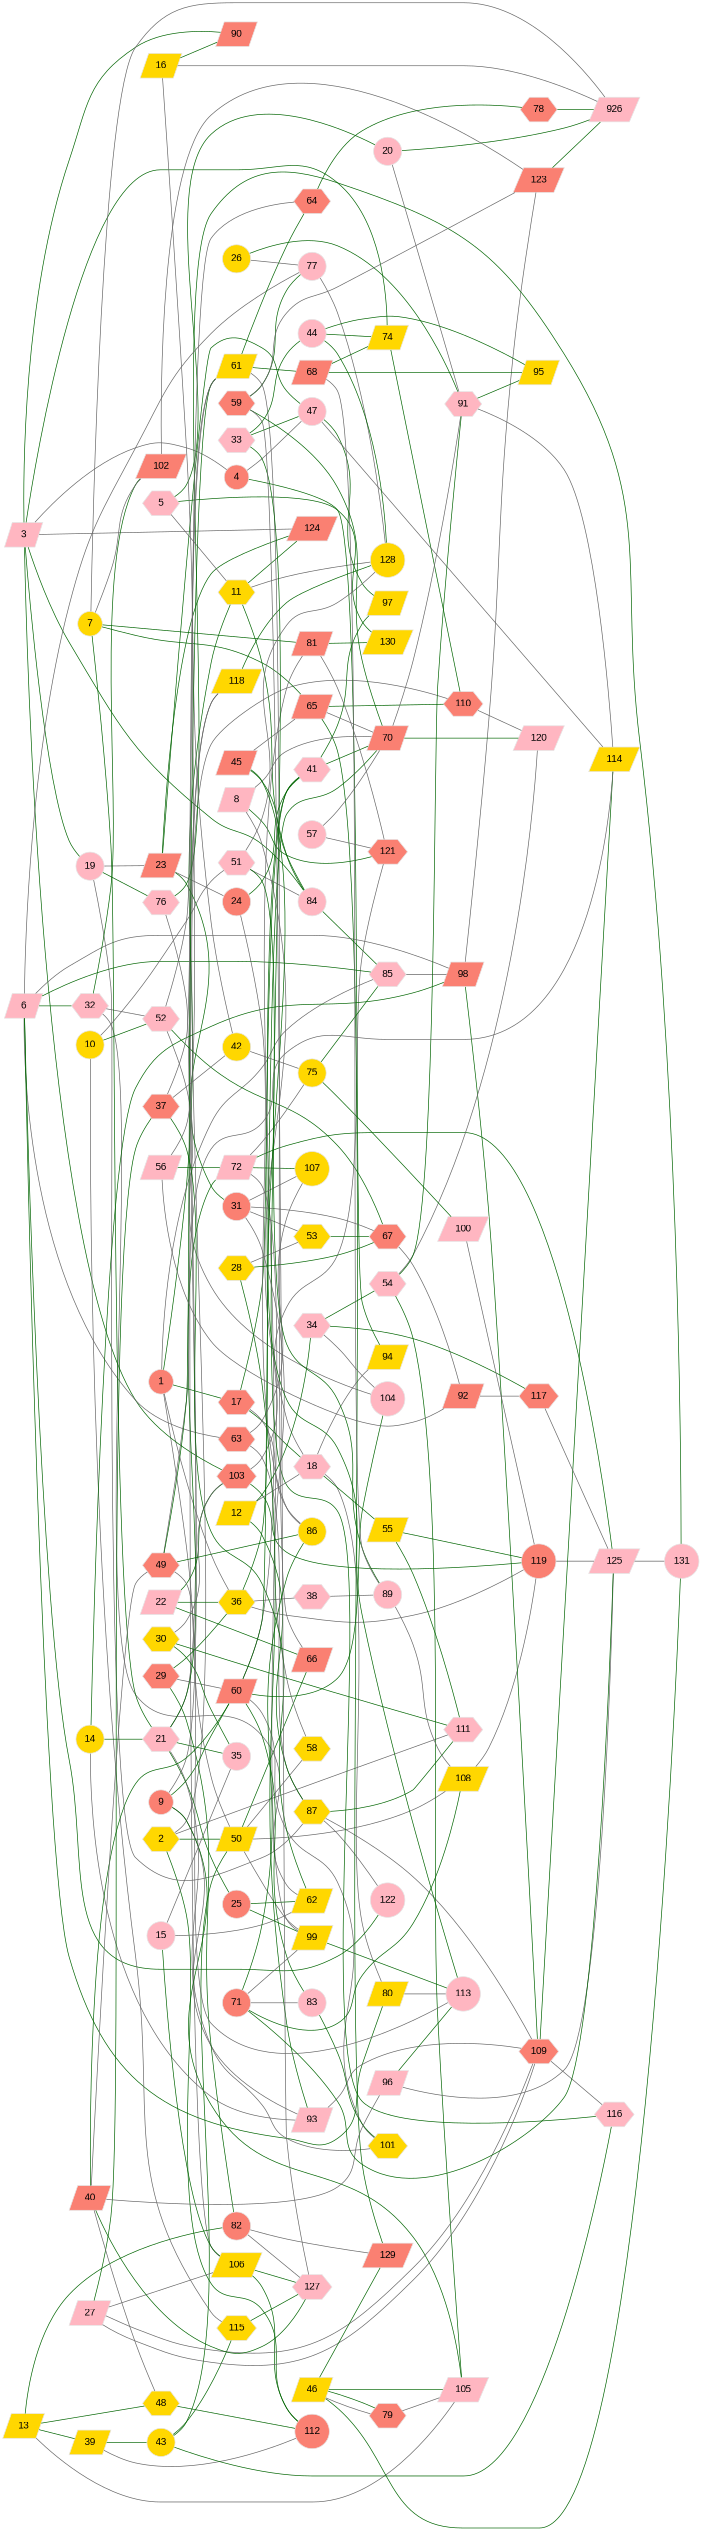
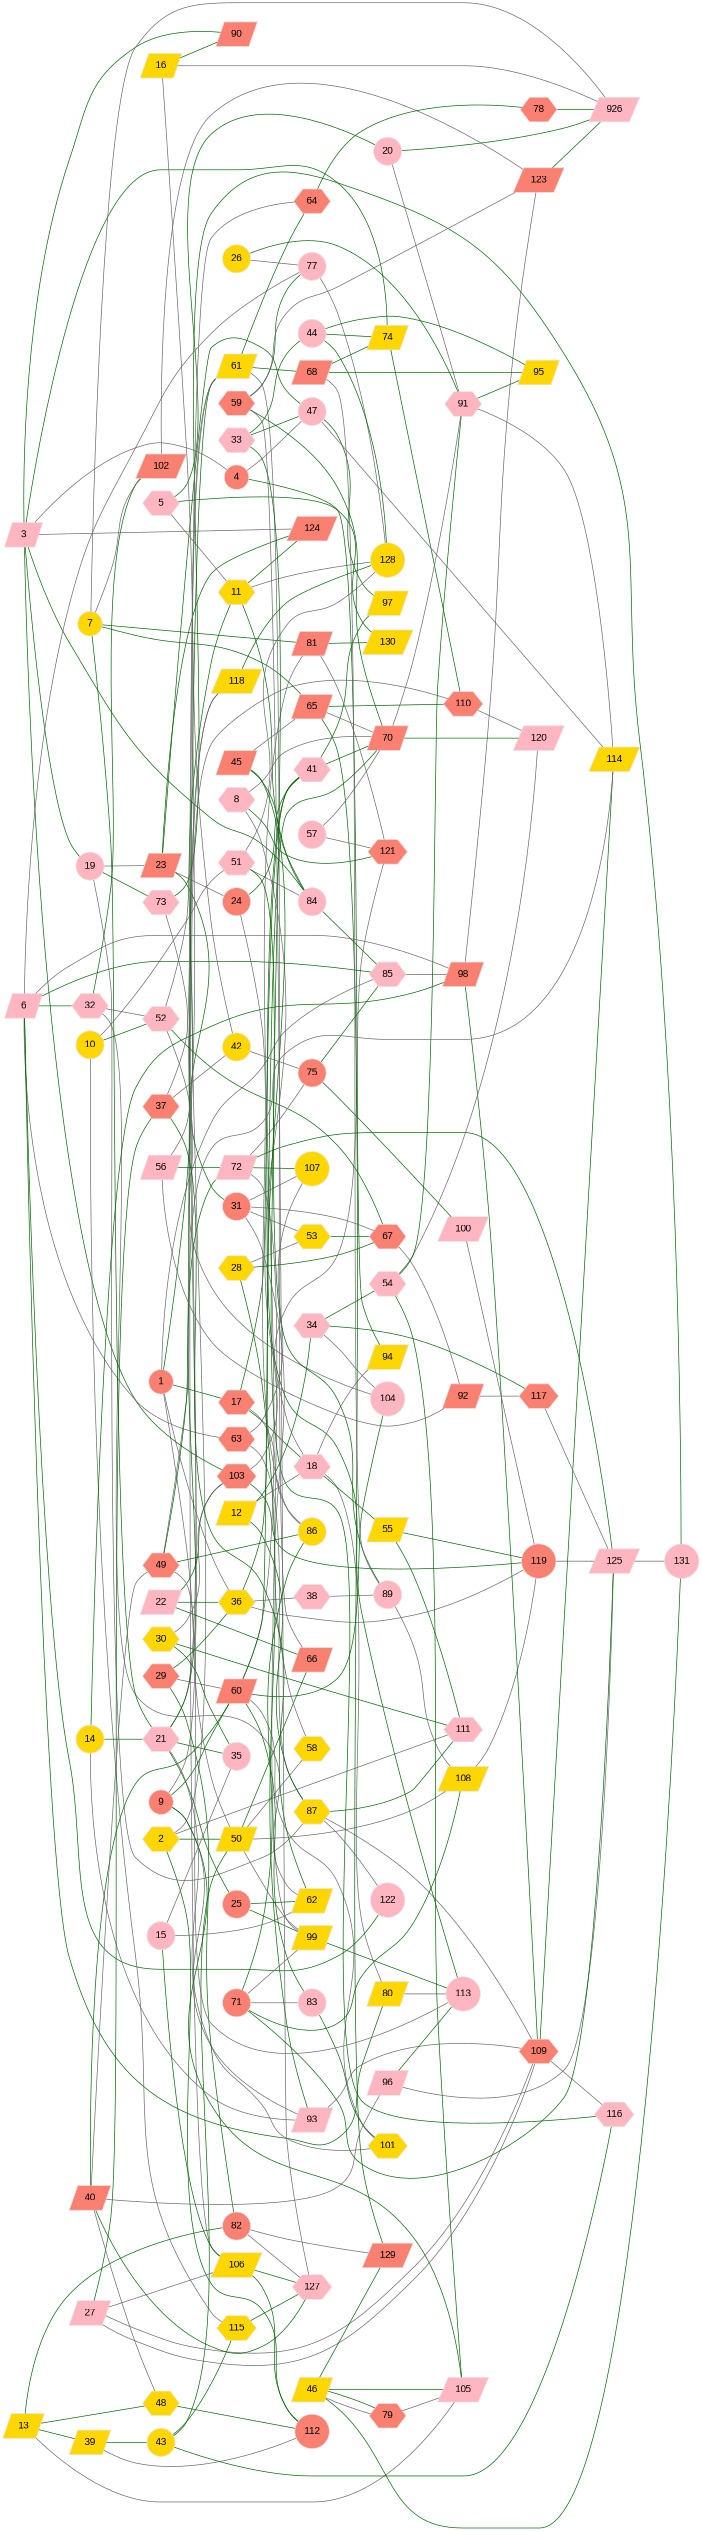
(237, 800) -> (237, 800)
(161, 902) -> (161, 902)
(312, 1073) -> (312, 1073)
